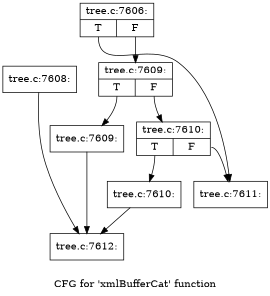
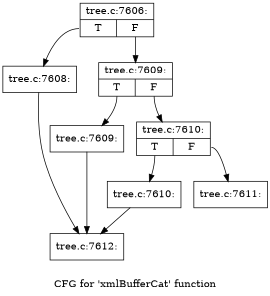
(190, 74) -> (58, 39)
